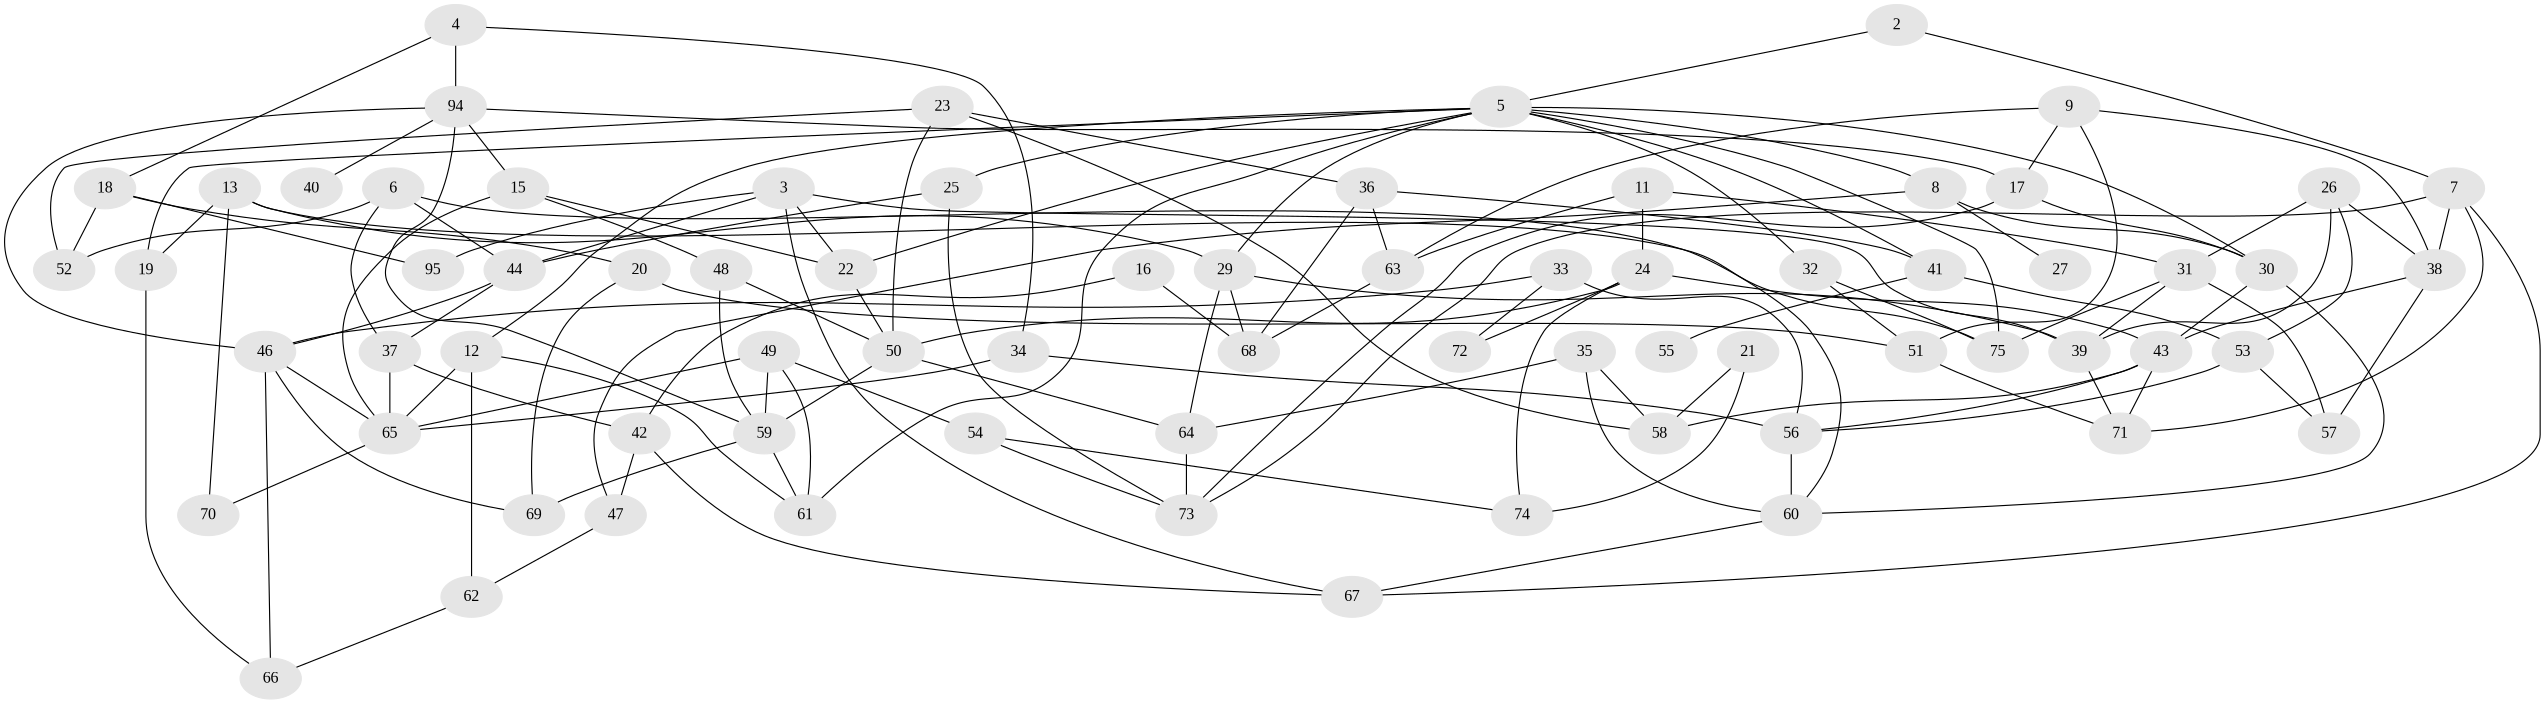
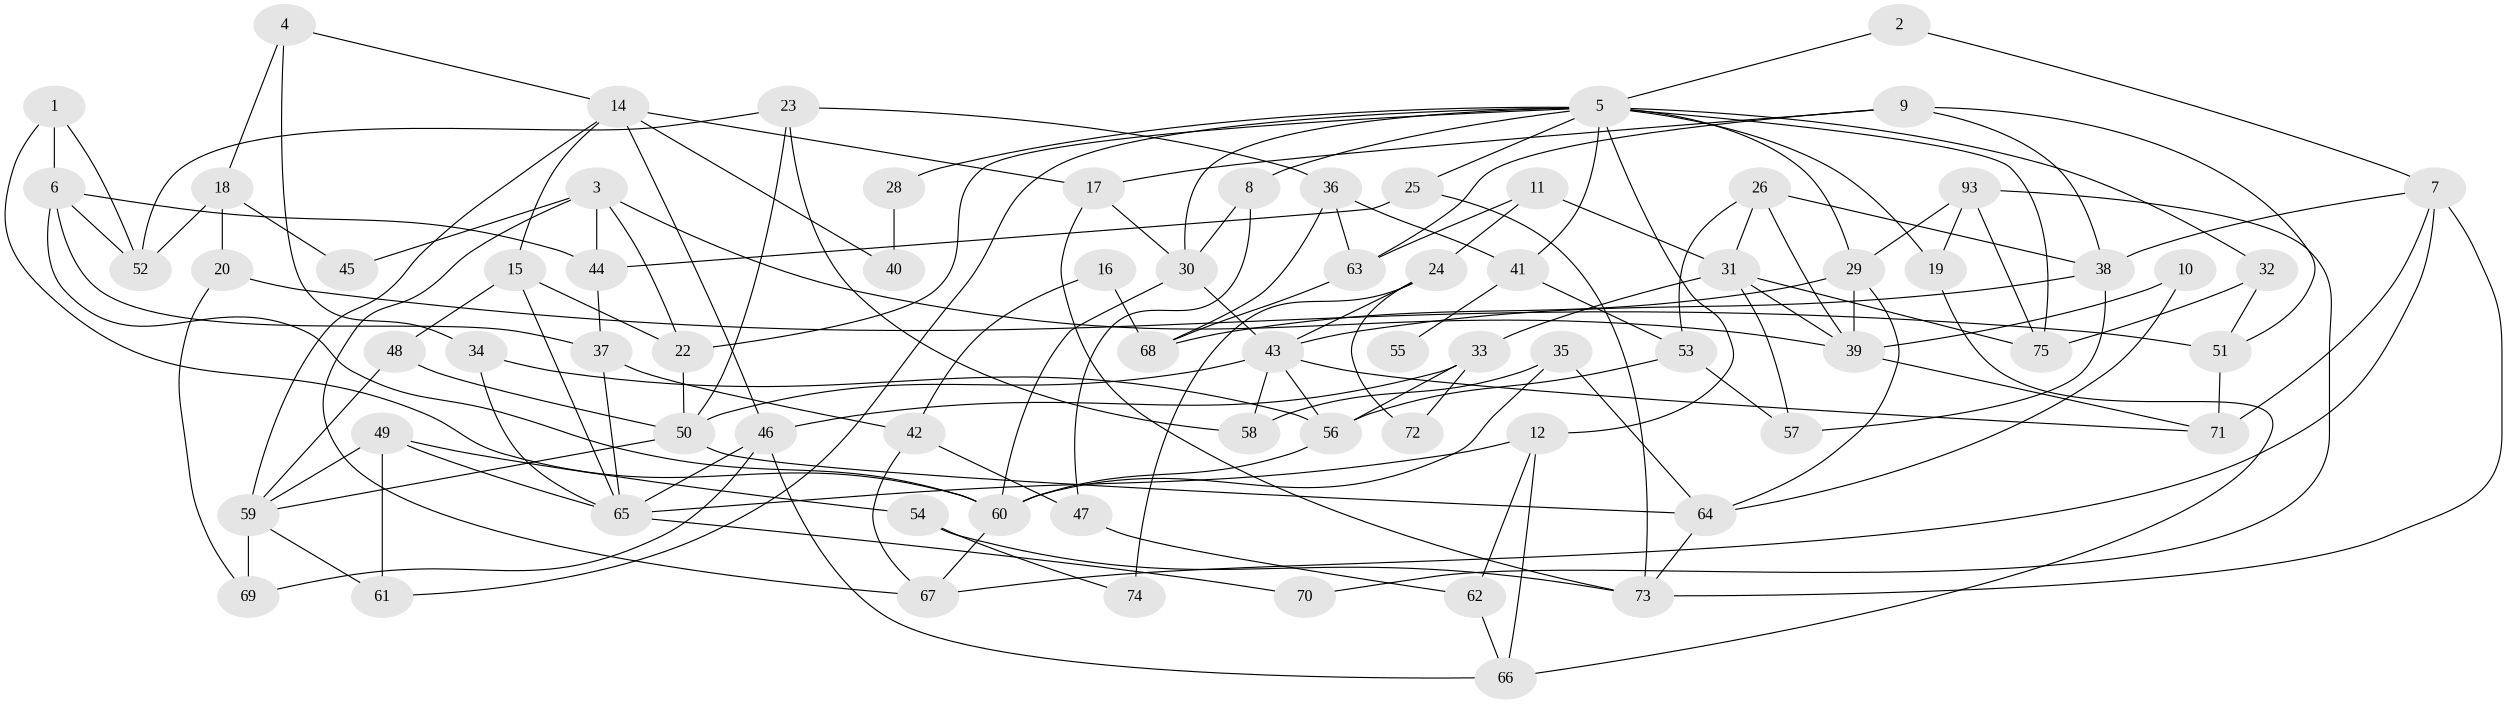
none -> (54, 107)
(456, 107) -> (618, 107)
(230, 188) -> (1970, 188)
none -> (894, 188)
(433, 270) -> (347, 270)
(2060, 270) -> none
none -> (2185, 270)
none -> (1616, 300)
(393, 317) -> none
(1272, 321) -> (989, 385)
(1748, 352) -> none
(650, 398) -> (1525, 546)
